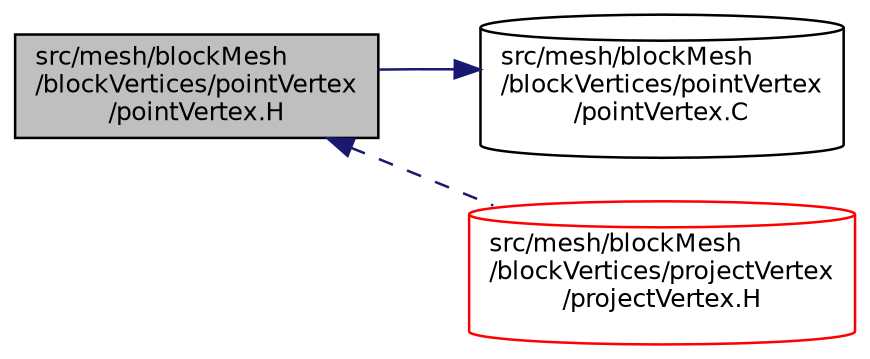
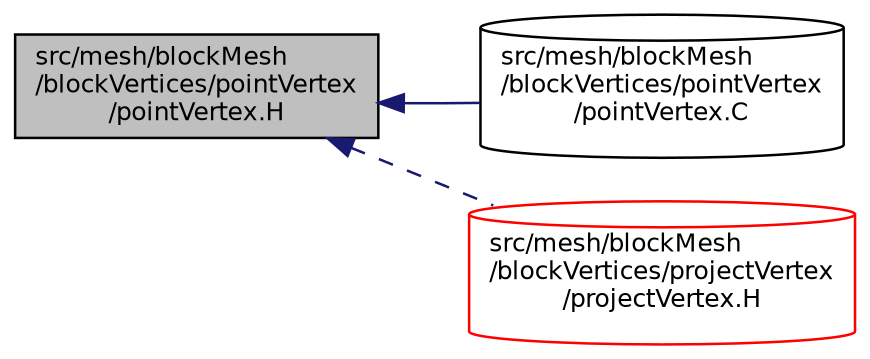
(417, 69) -> (442, 103)
